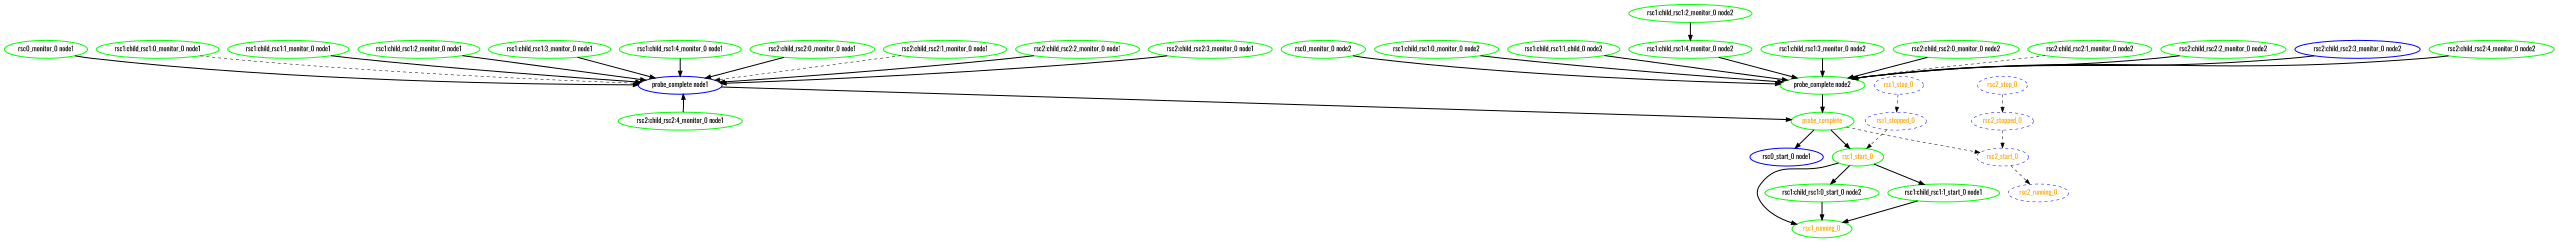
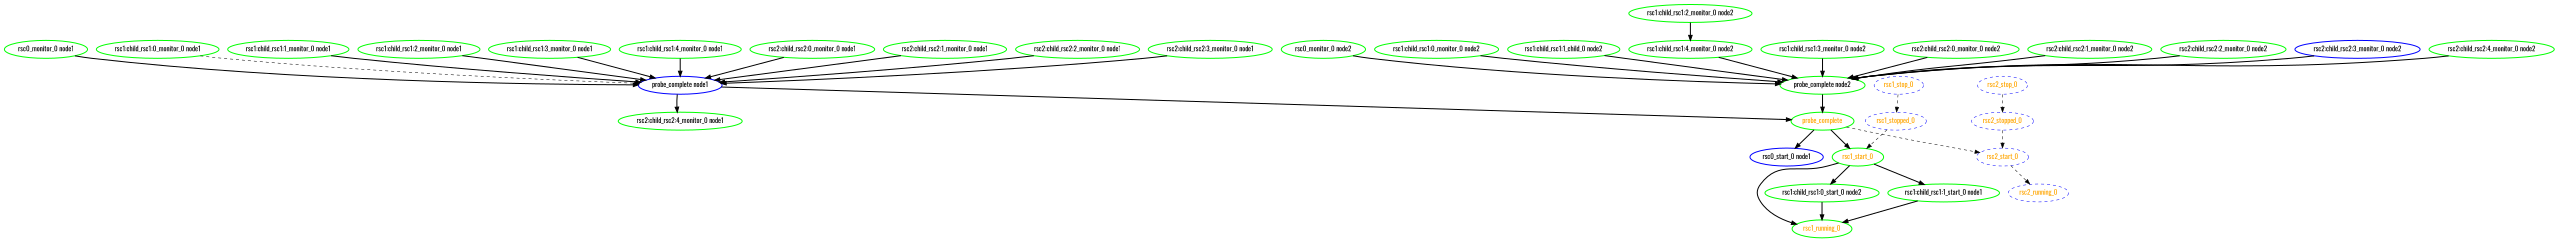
(1966, 65) -> (1966, 65)
(810, 68) -> (810, 68)
(684, 106) -> (677, 101)
